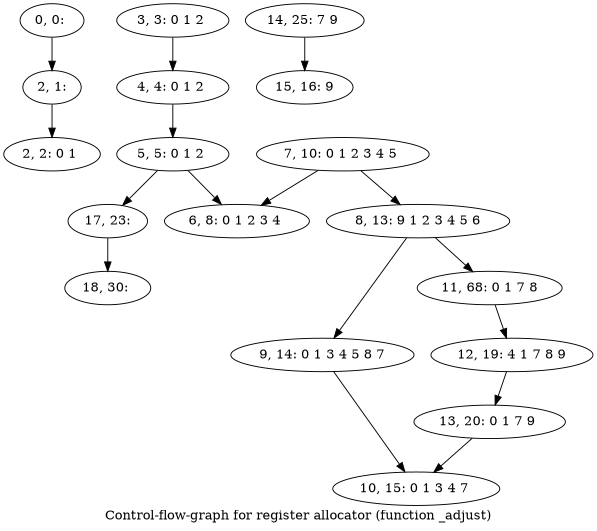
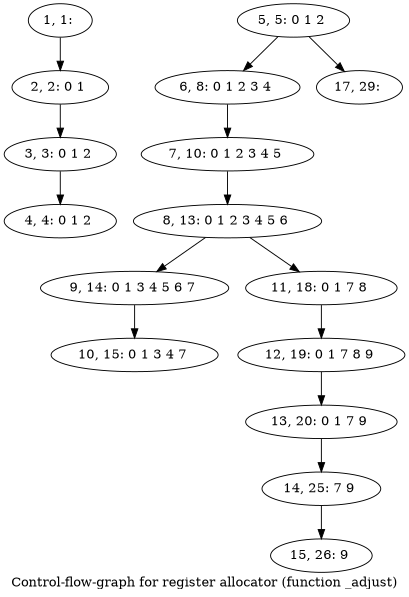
(52, 20) -> none
(52, 87) -> (60, 20)
(305, 87) -> (321, 556)
none -> (60, 116)
(173, 116) -> none
(294, 185) -> (228, 116)
(108, 221) -> (359, 87)
(418, 221) -> (228, 221)
(108, 288) -> none
(490, 288) -> (321, 288)
(322, 355) -> (135, 288)
(512, 355) -> (321, 355)
(457, 452) -> (321, 451)
